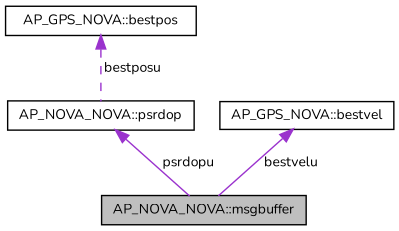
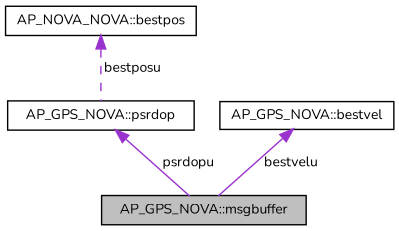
(101, 21) -> (101, 21)
(101, 116) -> (101, 116)
(204, 210) -> (204, 210)
